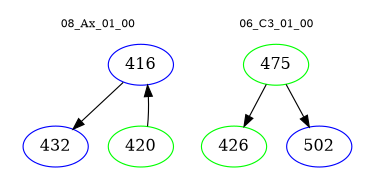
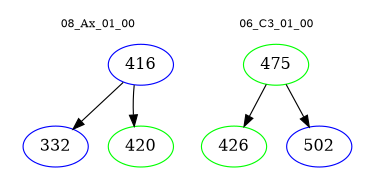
(148, 112) -> (133, 100)
(56, 147) -> (56, 147)
